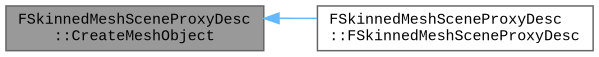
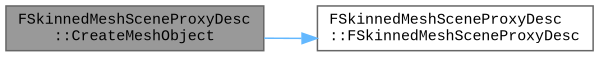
(298, 18) -> (283, 38)
